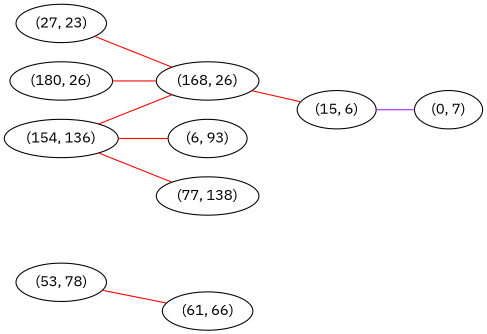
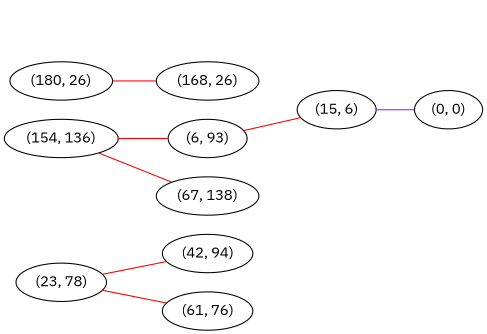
(61, 23) -> none
(276, 96) -> (272, 124)
(135, 109) -> none
(449, 110) -> (449, 110)
(208, 196) -> (208, 196)
none -> (208, 254)
(61, 282) -> (61, 282)
(208, 311) -> (208, 311)
